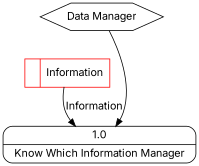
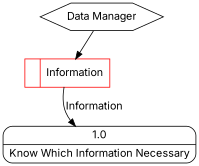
(125, 75) -> (87, 42)
(99, 153) -> (99, 153)
